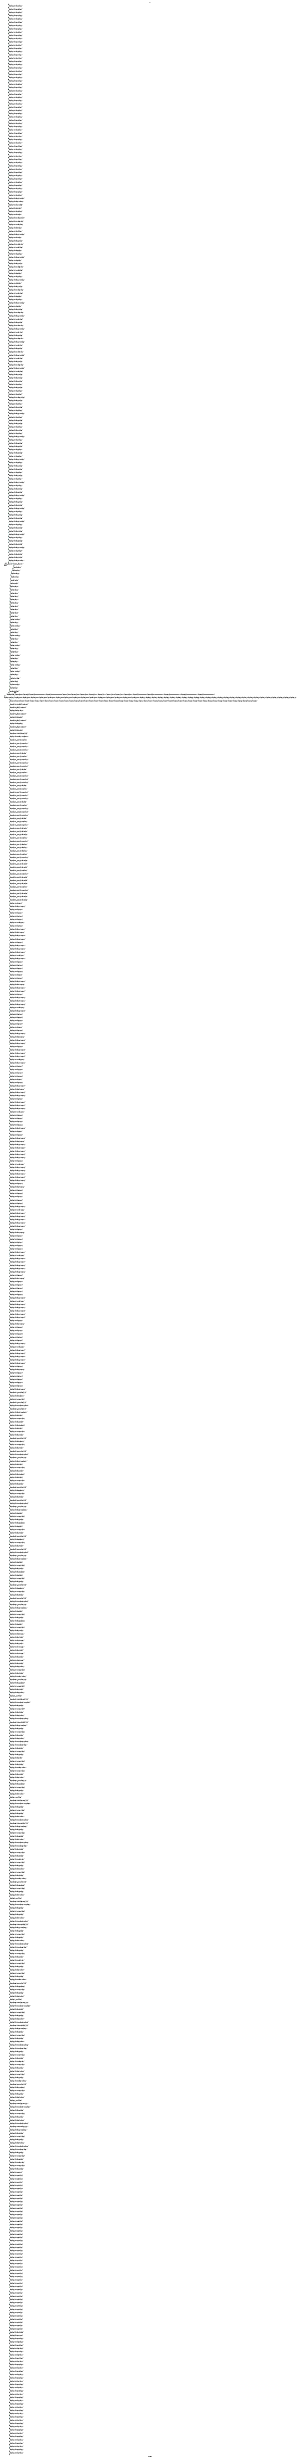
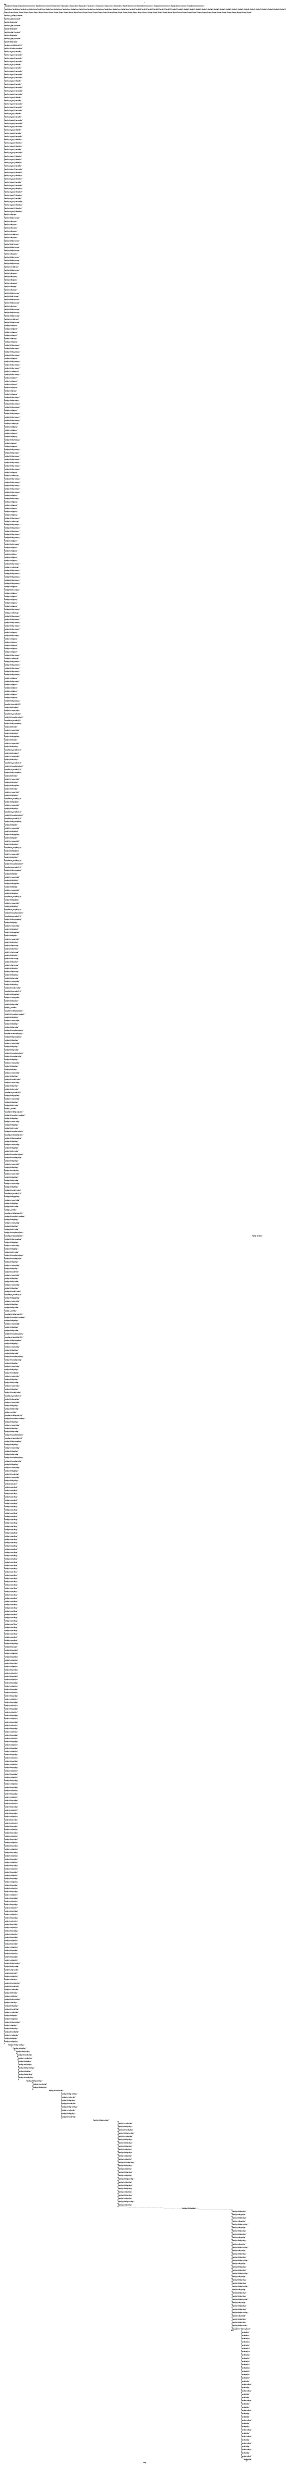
none -> (4, 1768)
